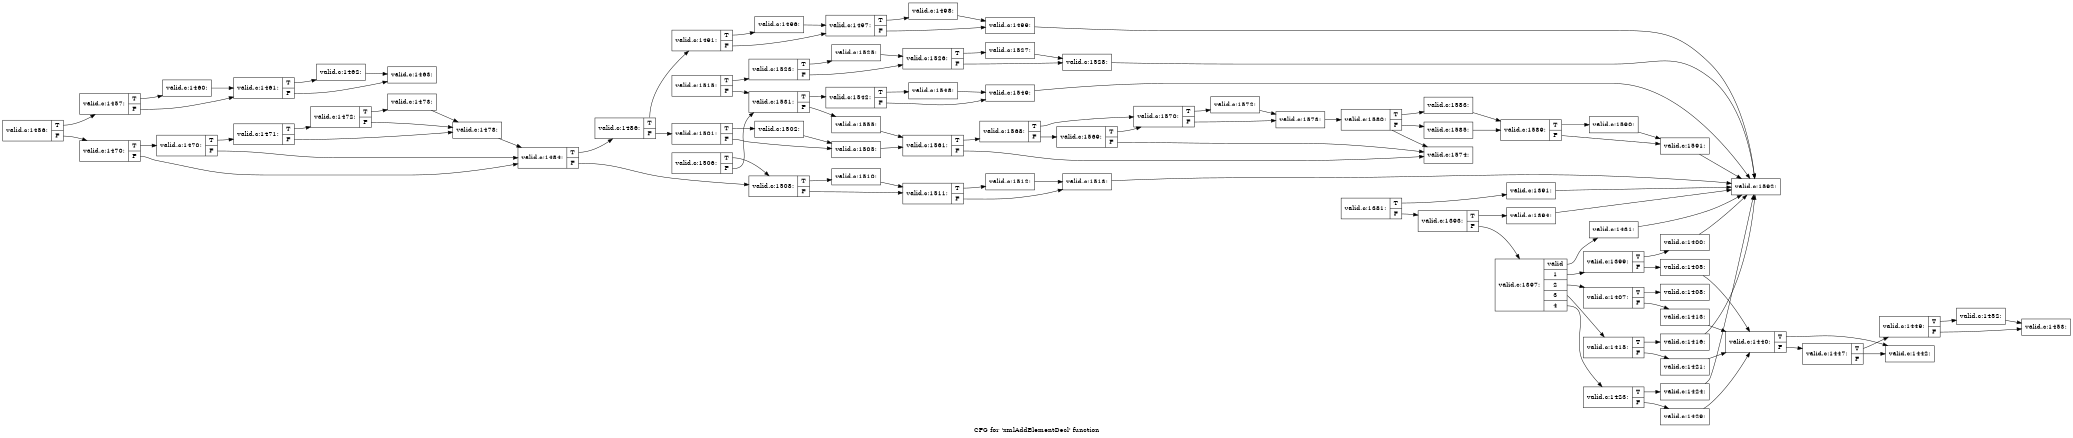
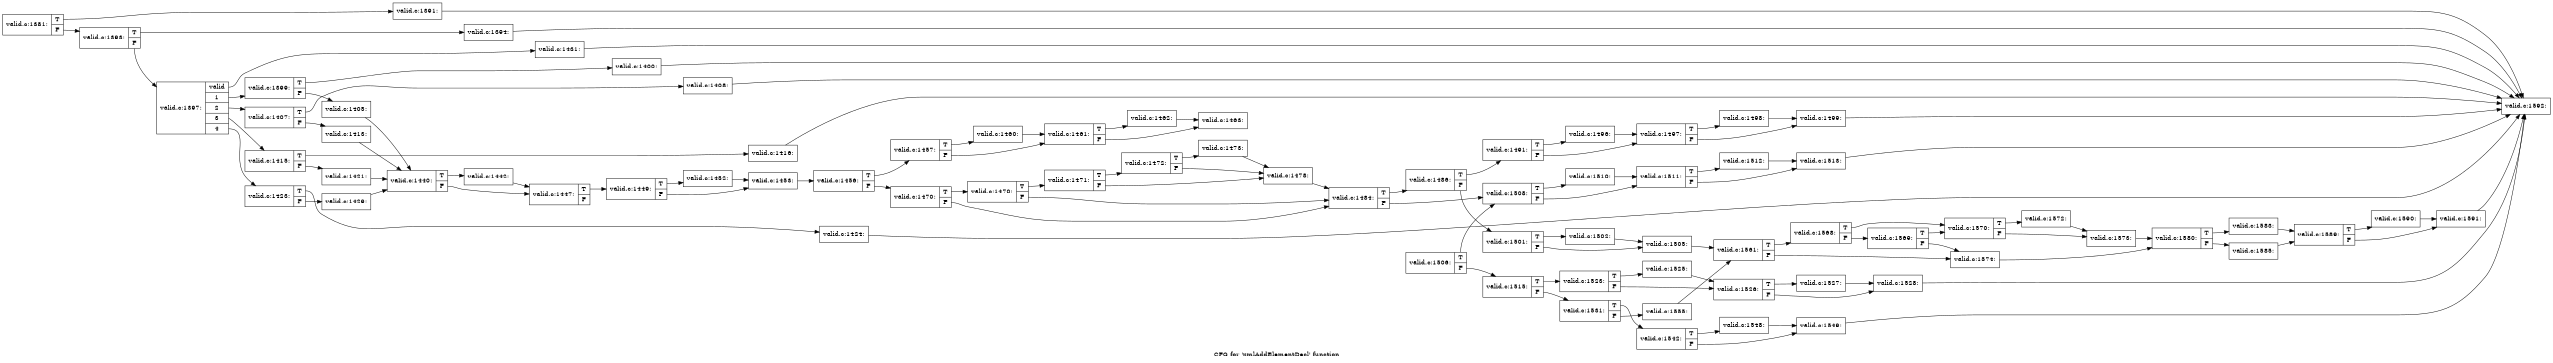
none -> (1616, 80)
(1407, 138) -> (2074, 258)
(743, 145) -> (1479, 270)
none -> (803, 181)
(1872, 354) -> (519, 184)
